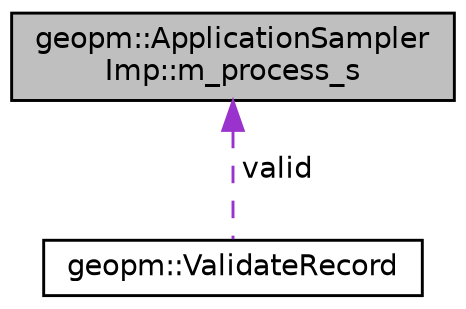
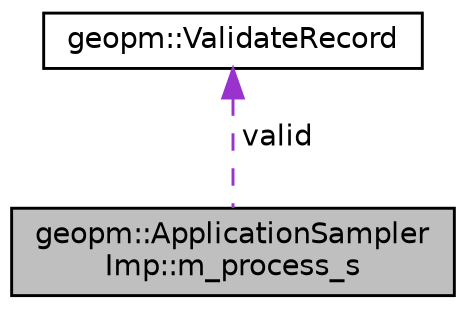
(233, 185) -> (233, 153)
